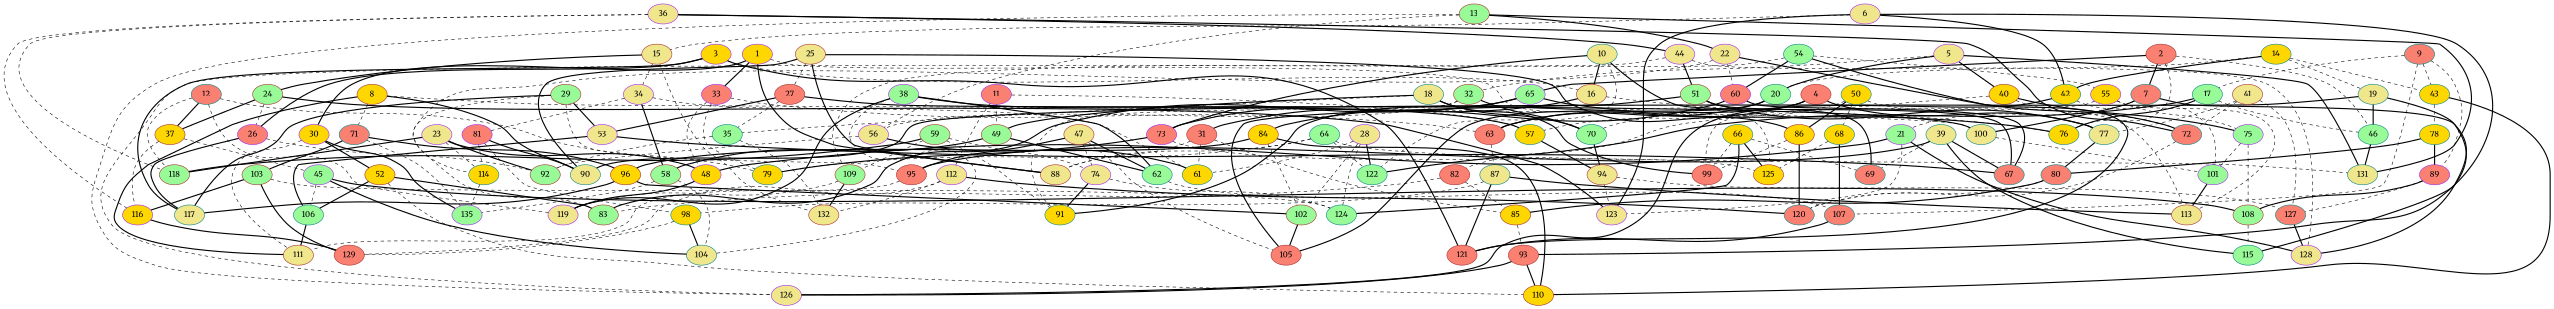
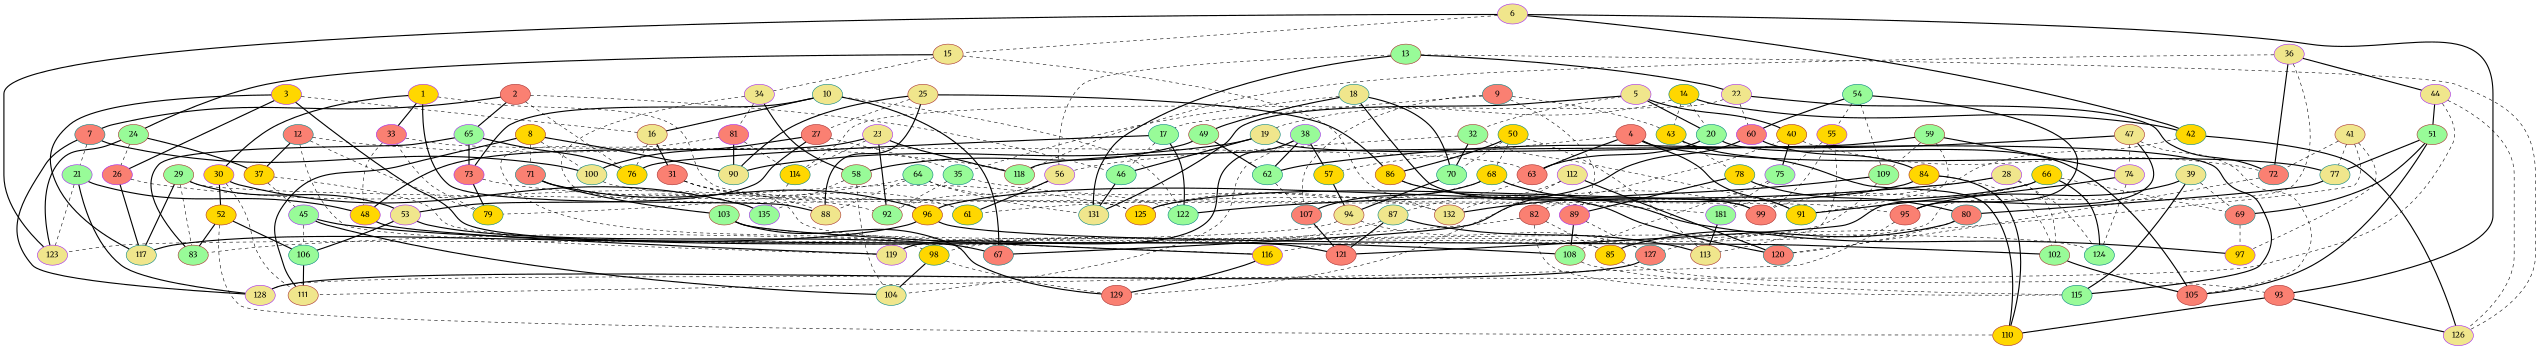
(996, 94) -> none
(1017, 152) -> (2030, 154)
(1975, 155) -> none
(2213, 175) -> (1721, 215)
none -> (2240, 255)
none -> (1782, 292)
